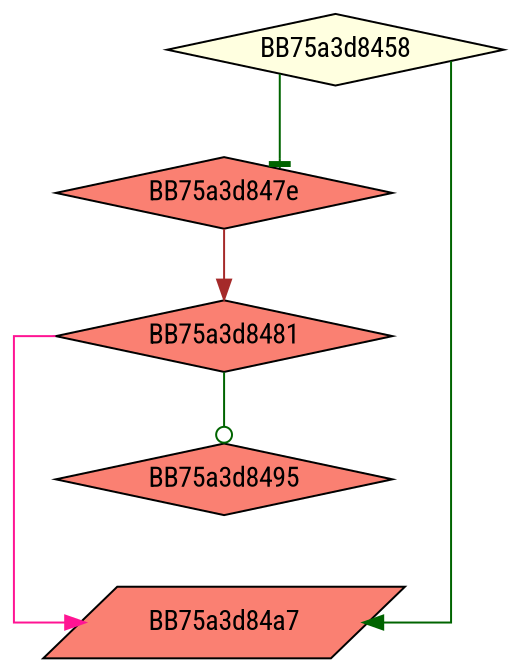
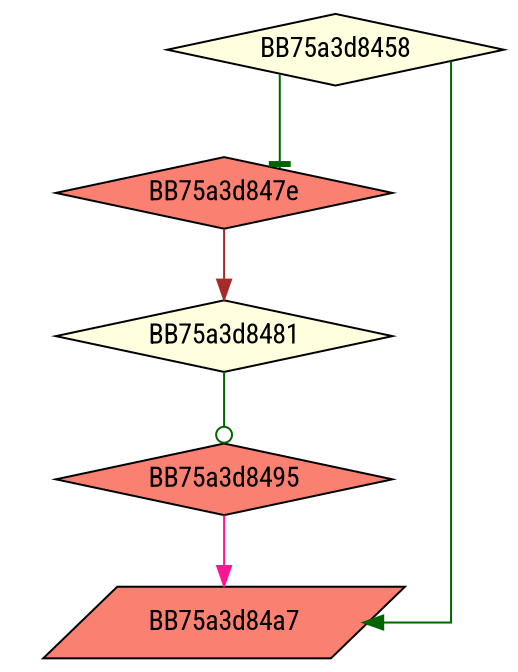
(224, 336) -> (224, 336)
(14, 484) -> (224, 541)
